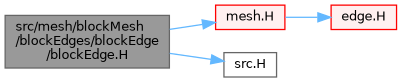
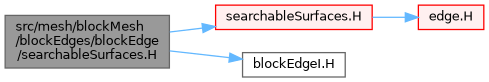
(250, 17) -> (294, 17)
(87, 42) -> (87, 42)
(250, 65) -> (294, 65)
